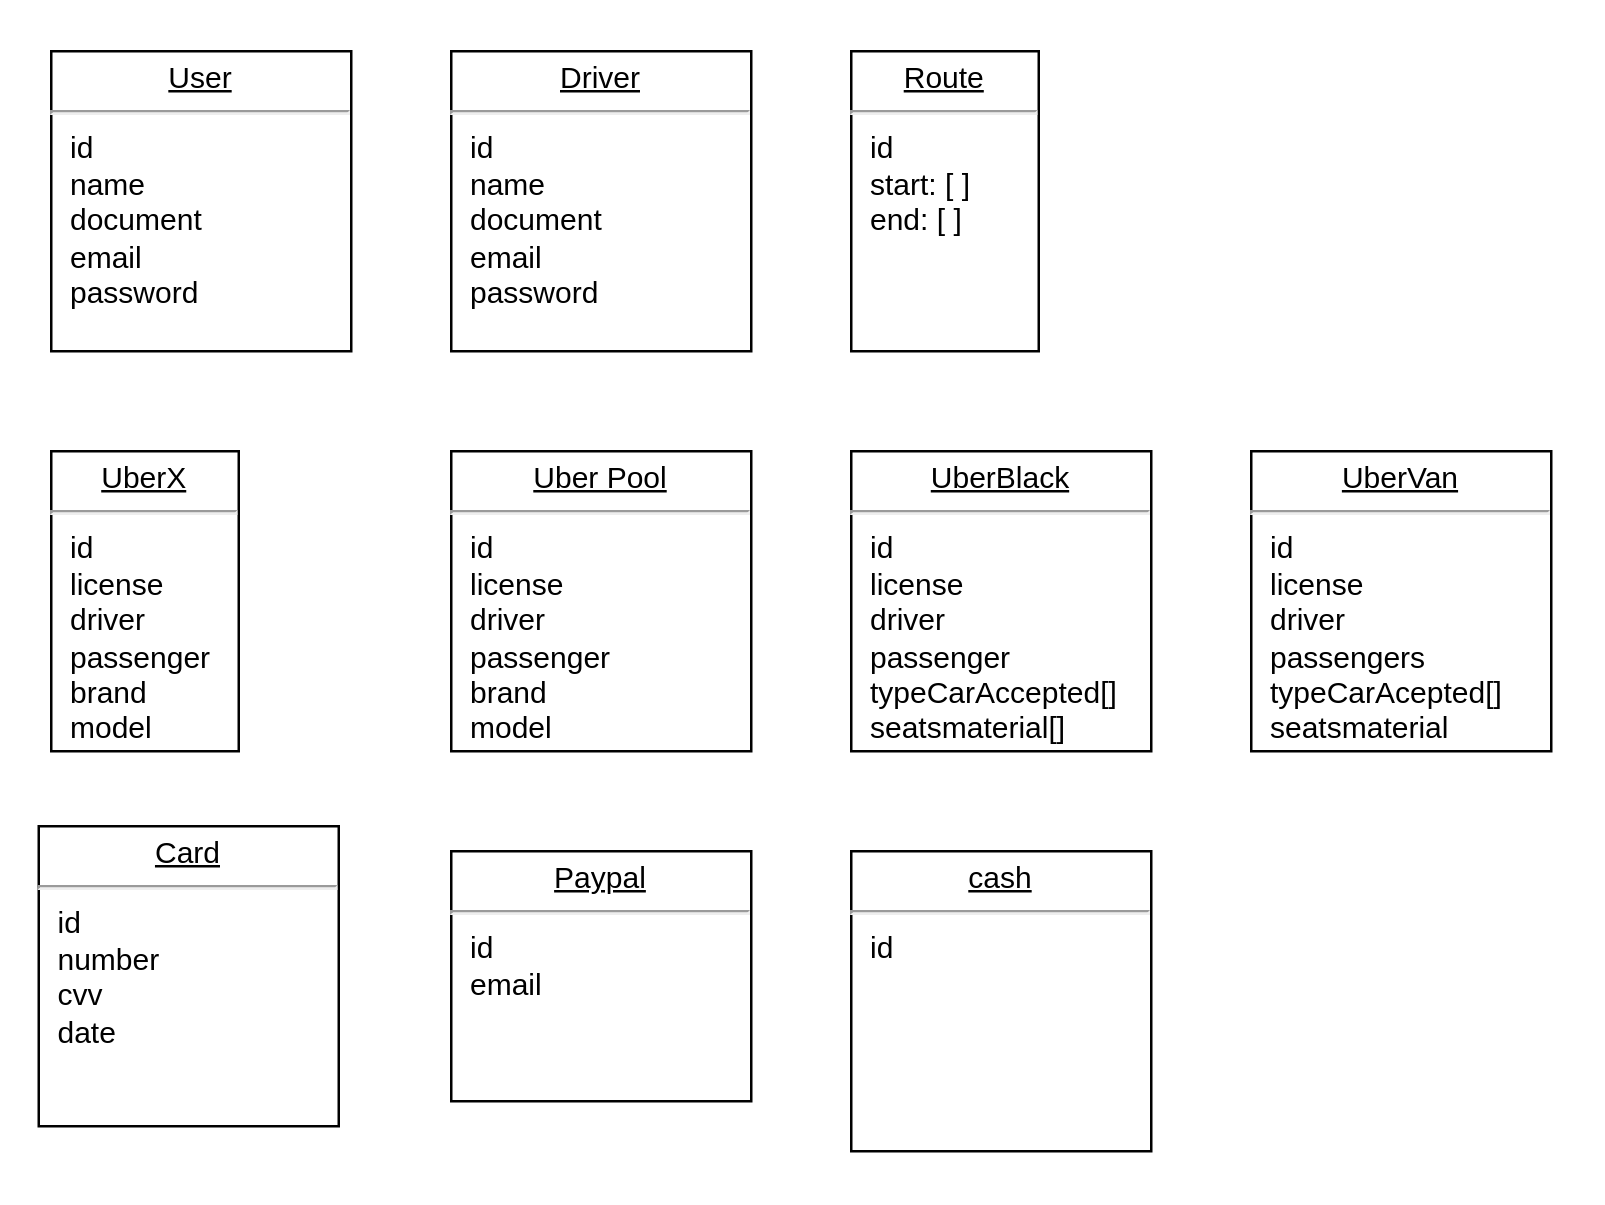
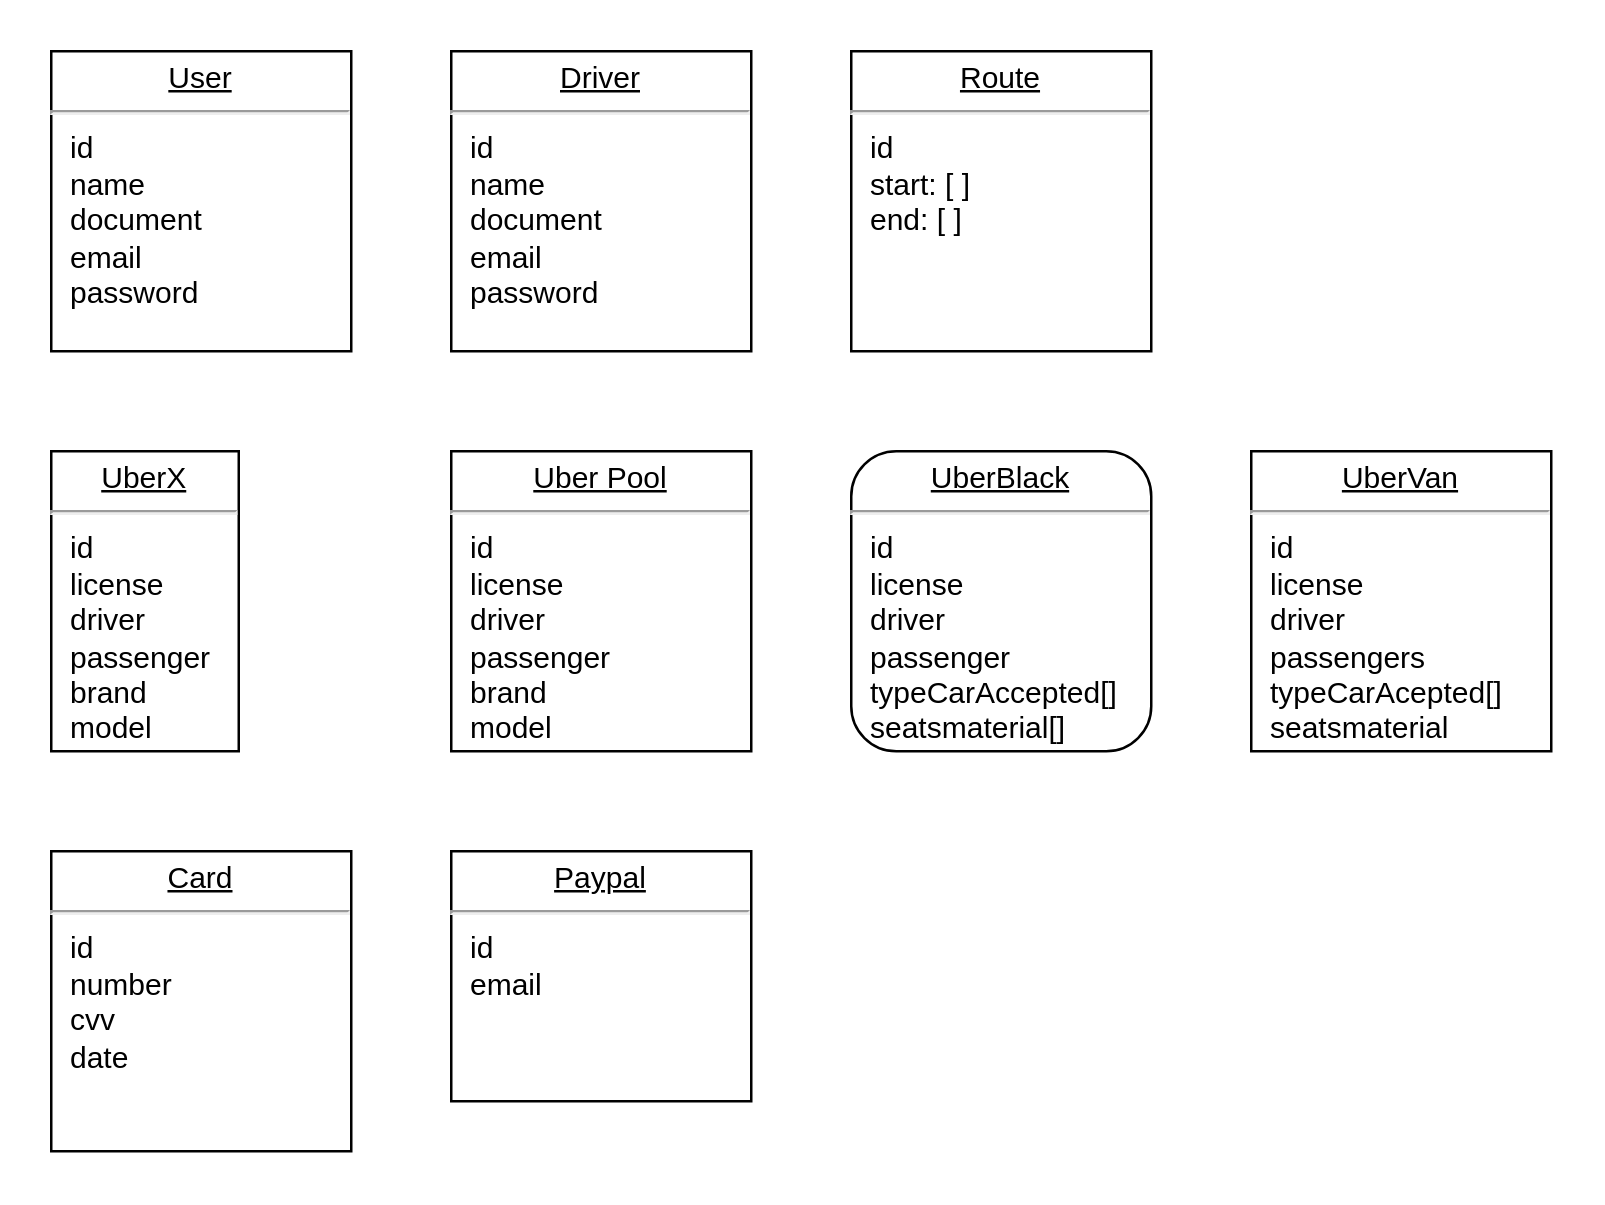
(945, 201) -> (1001, 201)
(1001, 601) -> (1001, 601)
(189, 976) -> (201, 1001)
(1001, 1001) -> none
